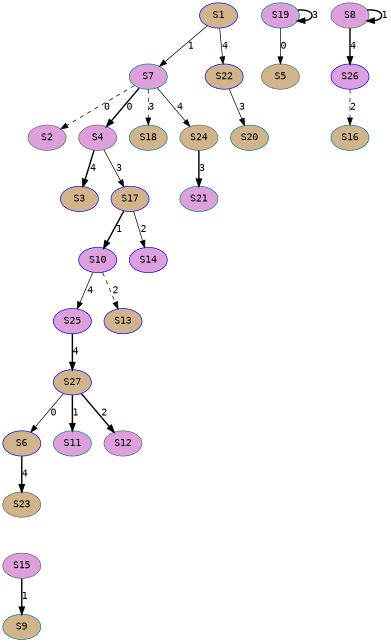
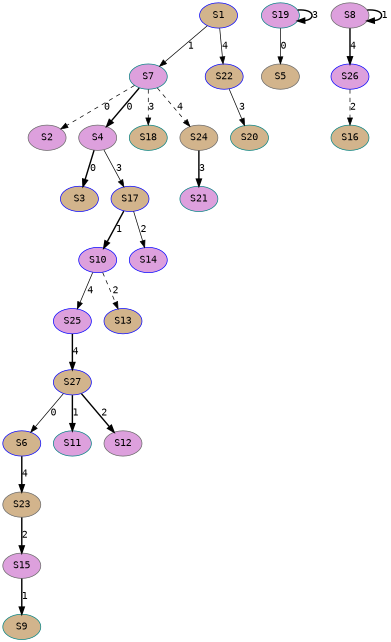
(171, 104) -> (171, 104)
(93, 168) -> (93, 168)
none -> (22, 532)
